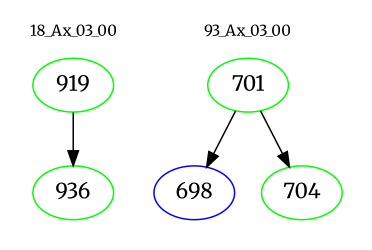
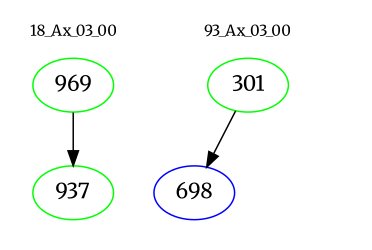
(73, 85) -> (73, 85)
(248, 85) -> (248, 85)
(73, 193) -> (73, 193)
(302, 193) -> none
